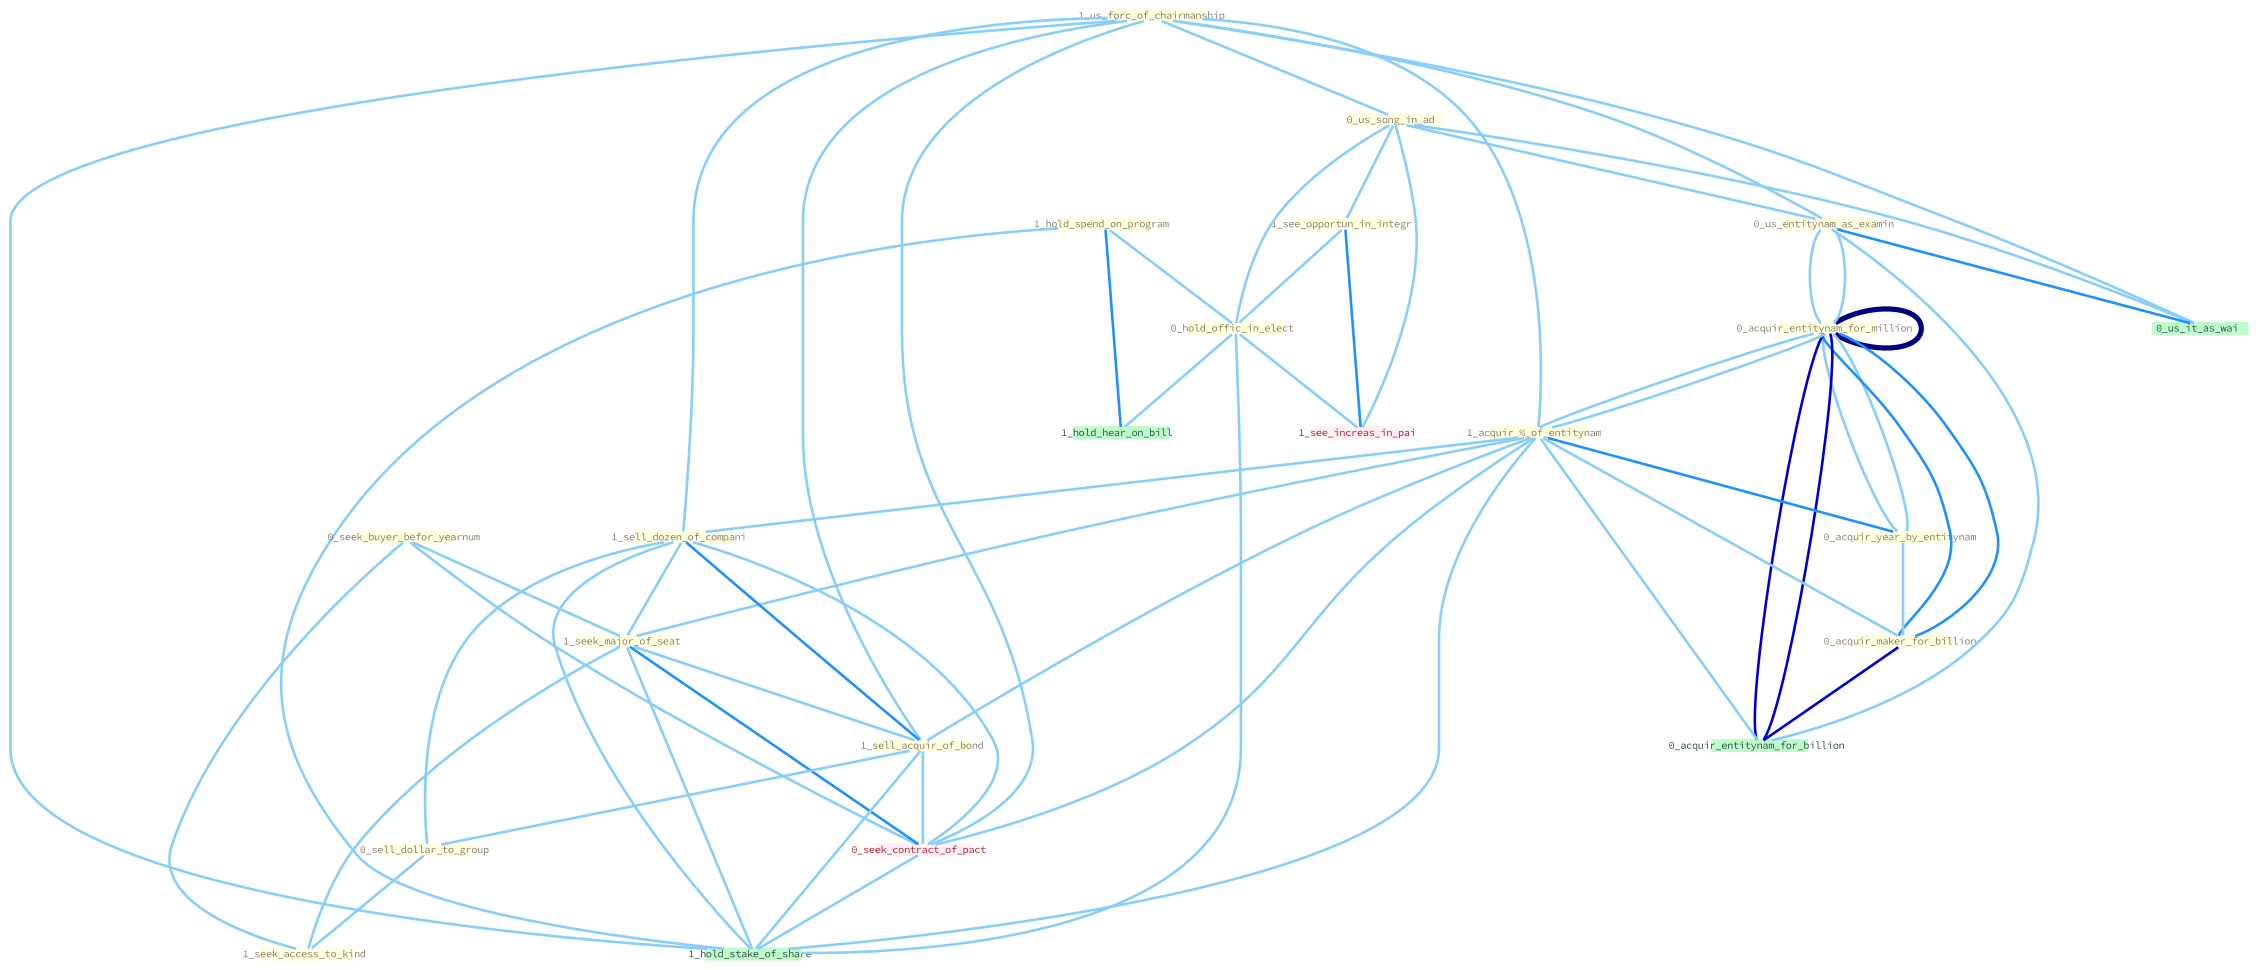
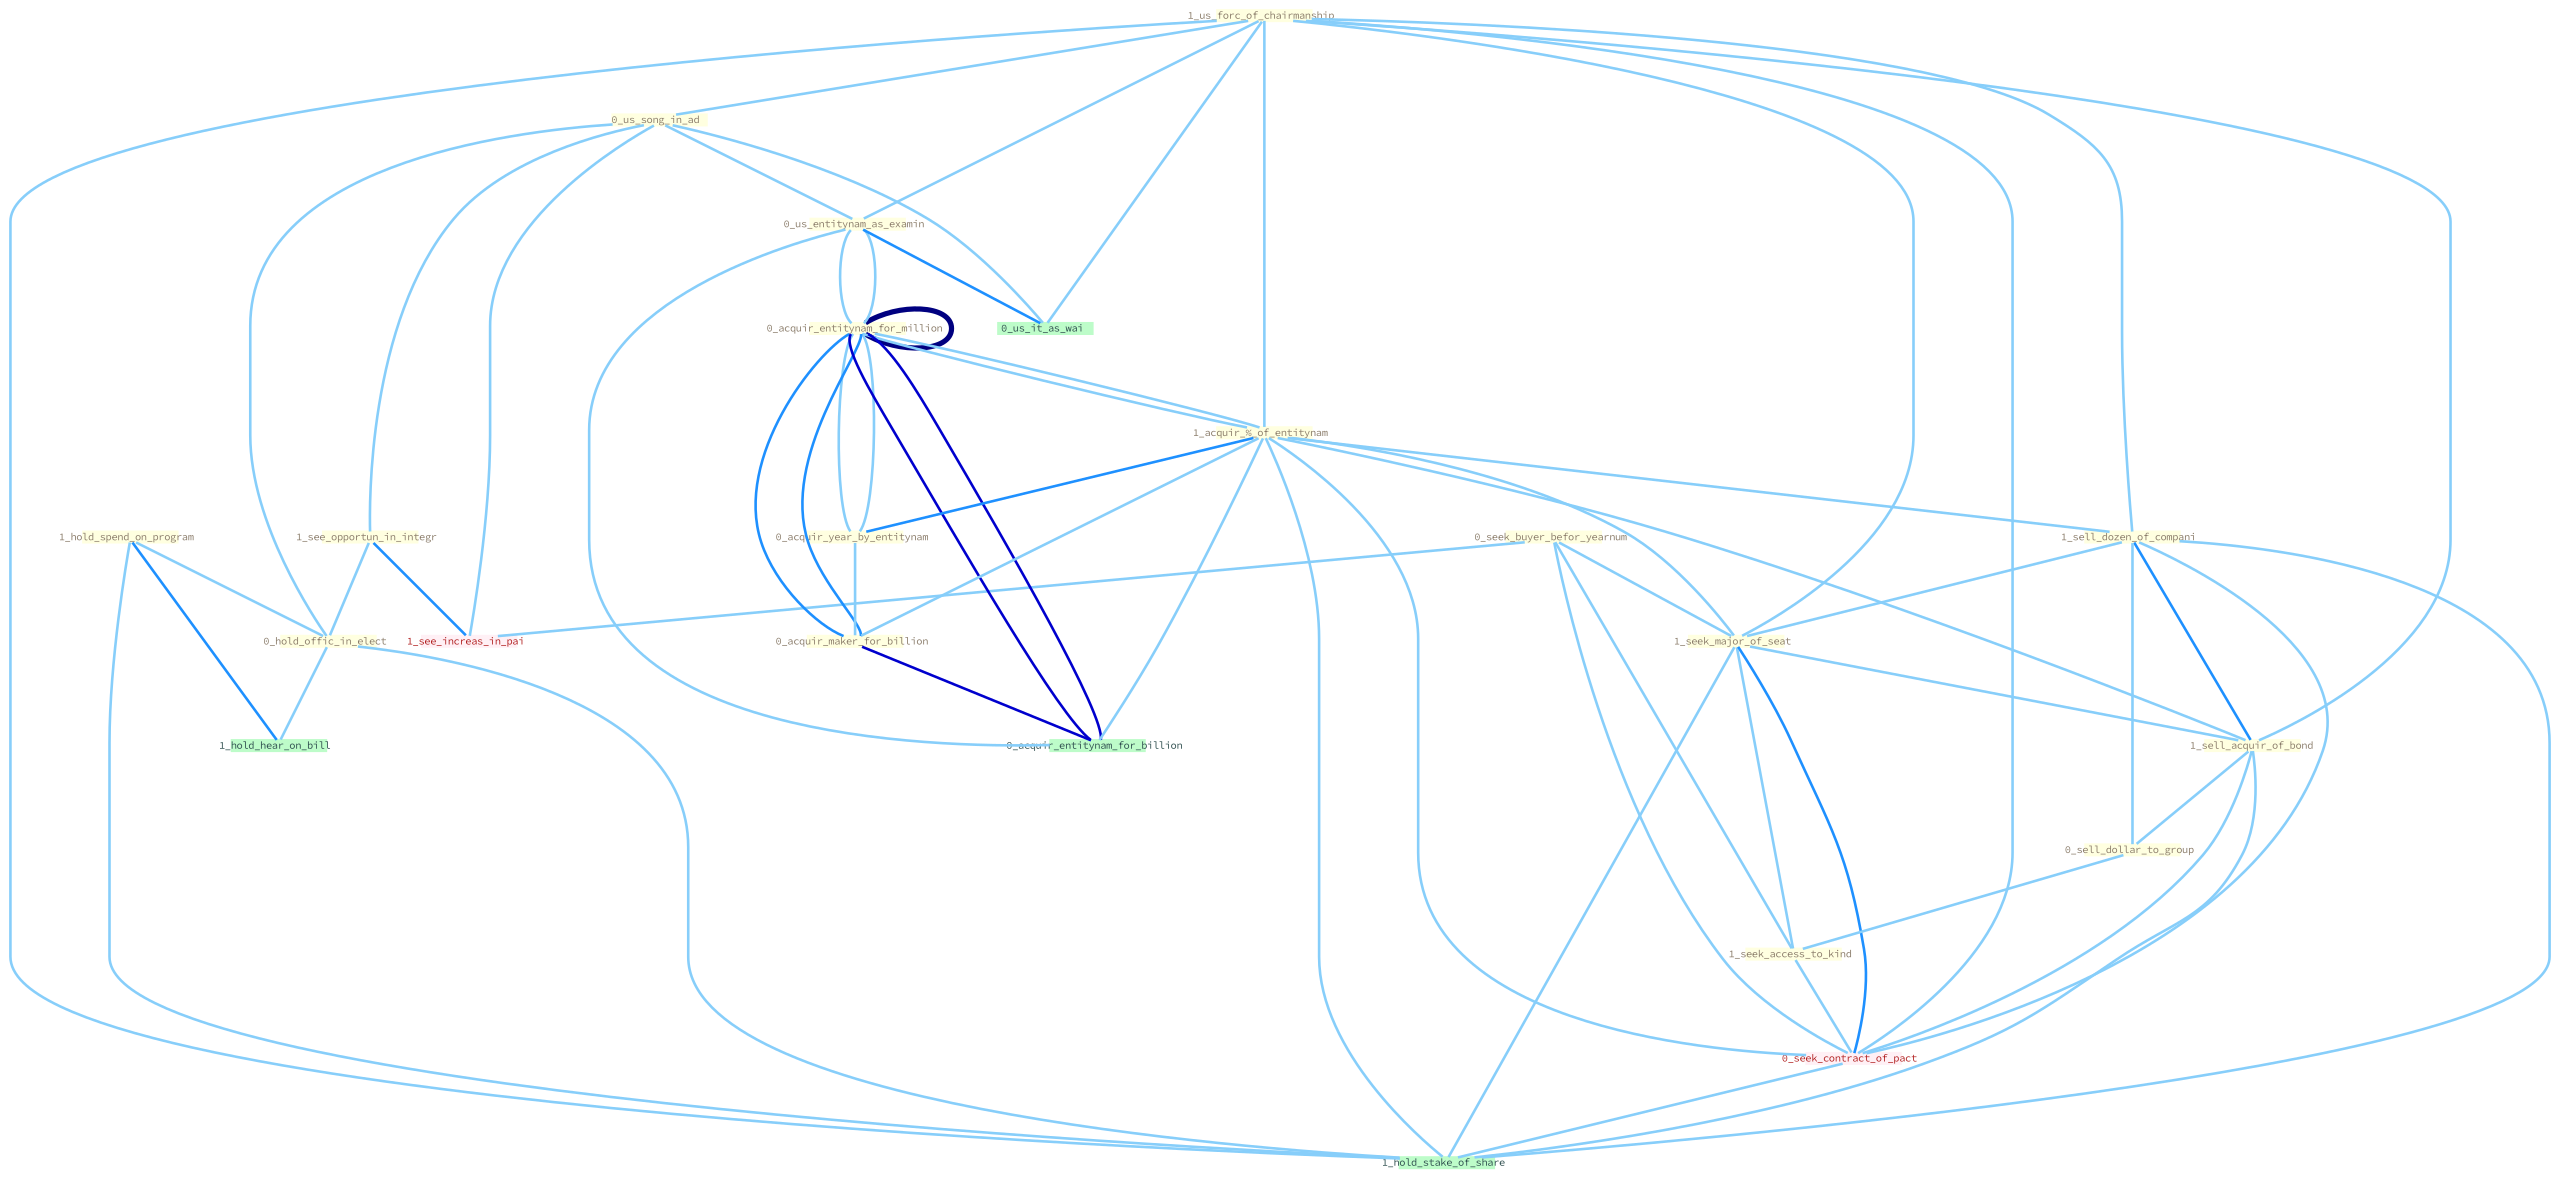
none -> (1857, 152)
(1299, 381) -> (1011, 589)
none -> (1824, 1006)
